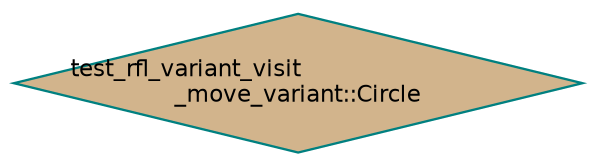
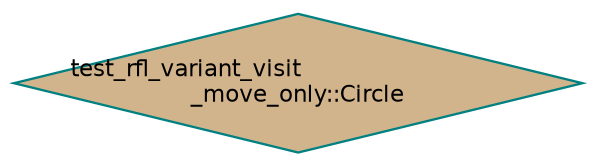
(298, 83) -> (298, 83)
